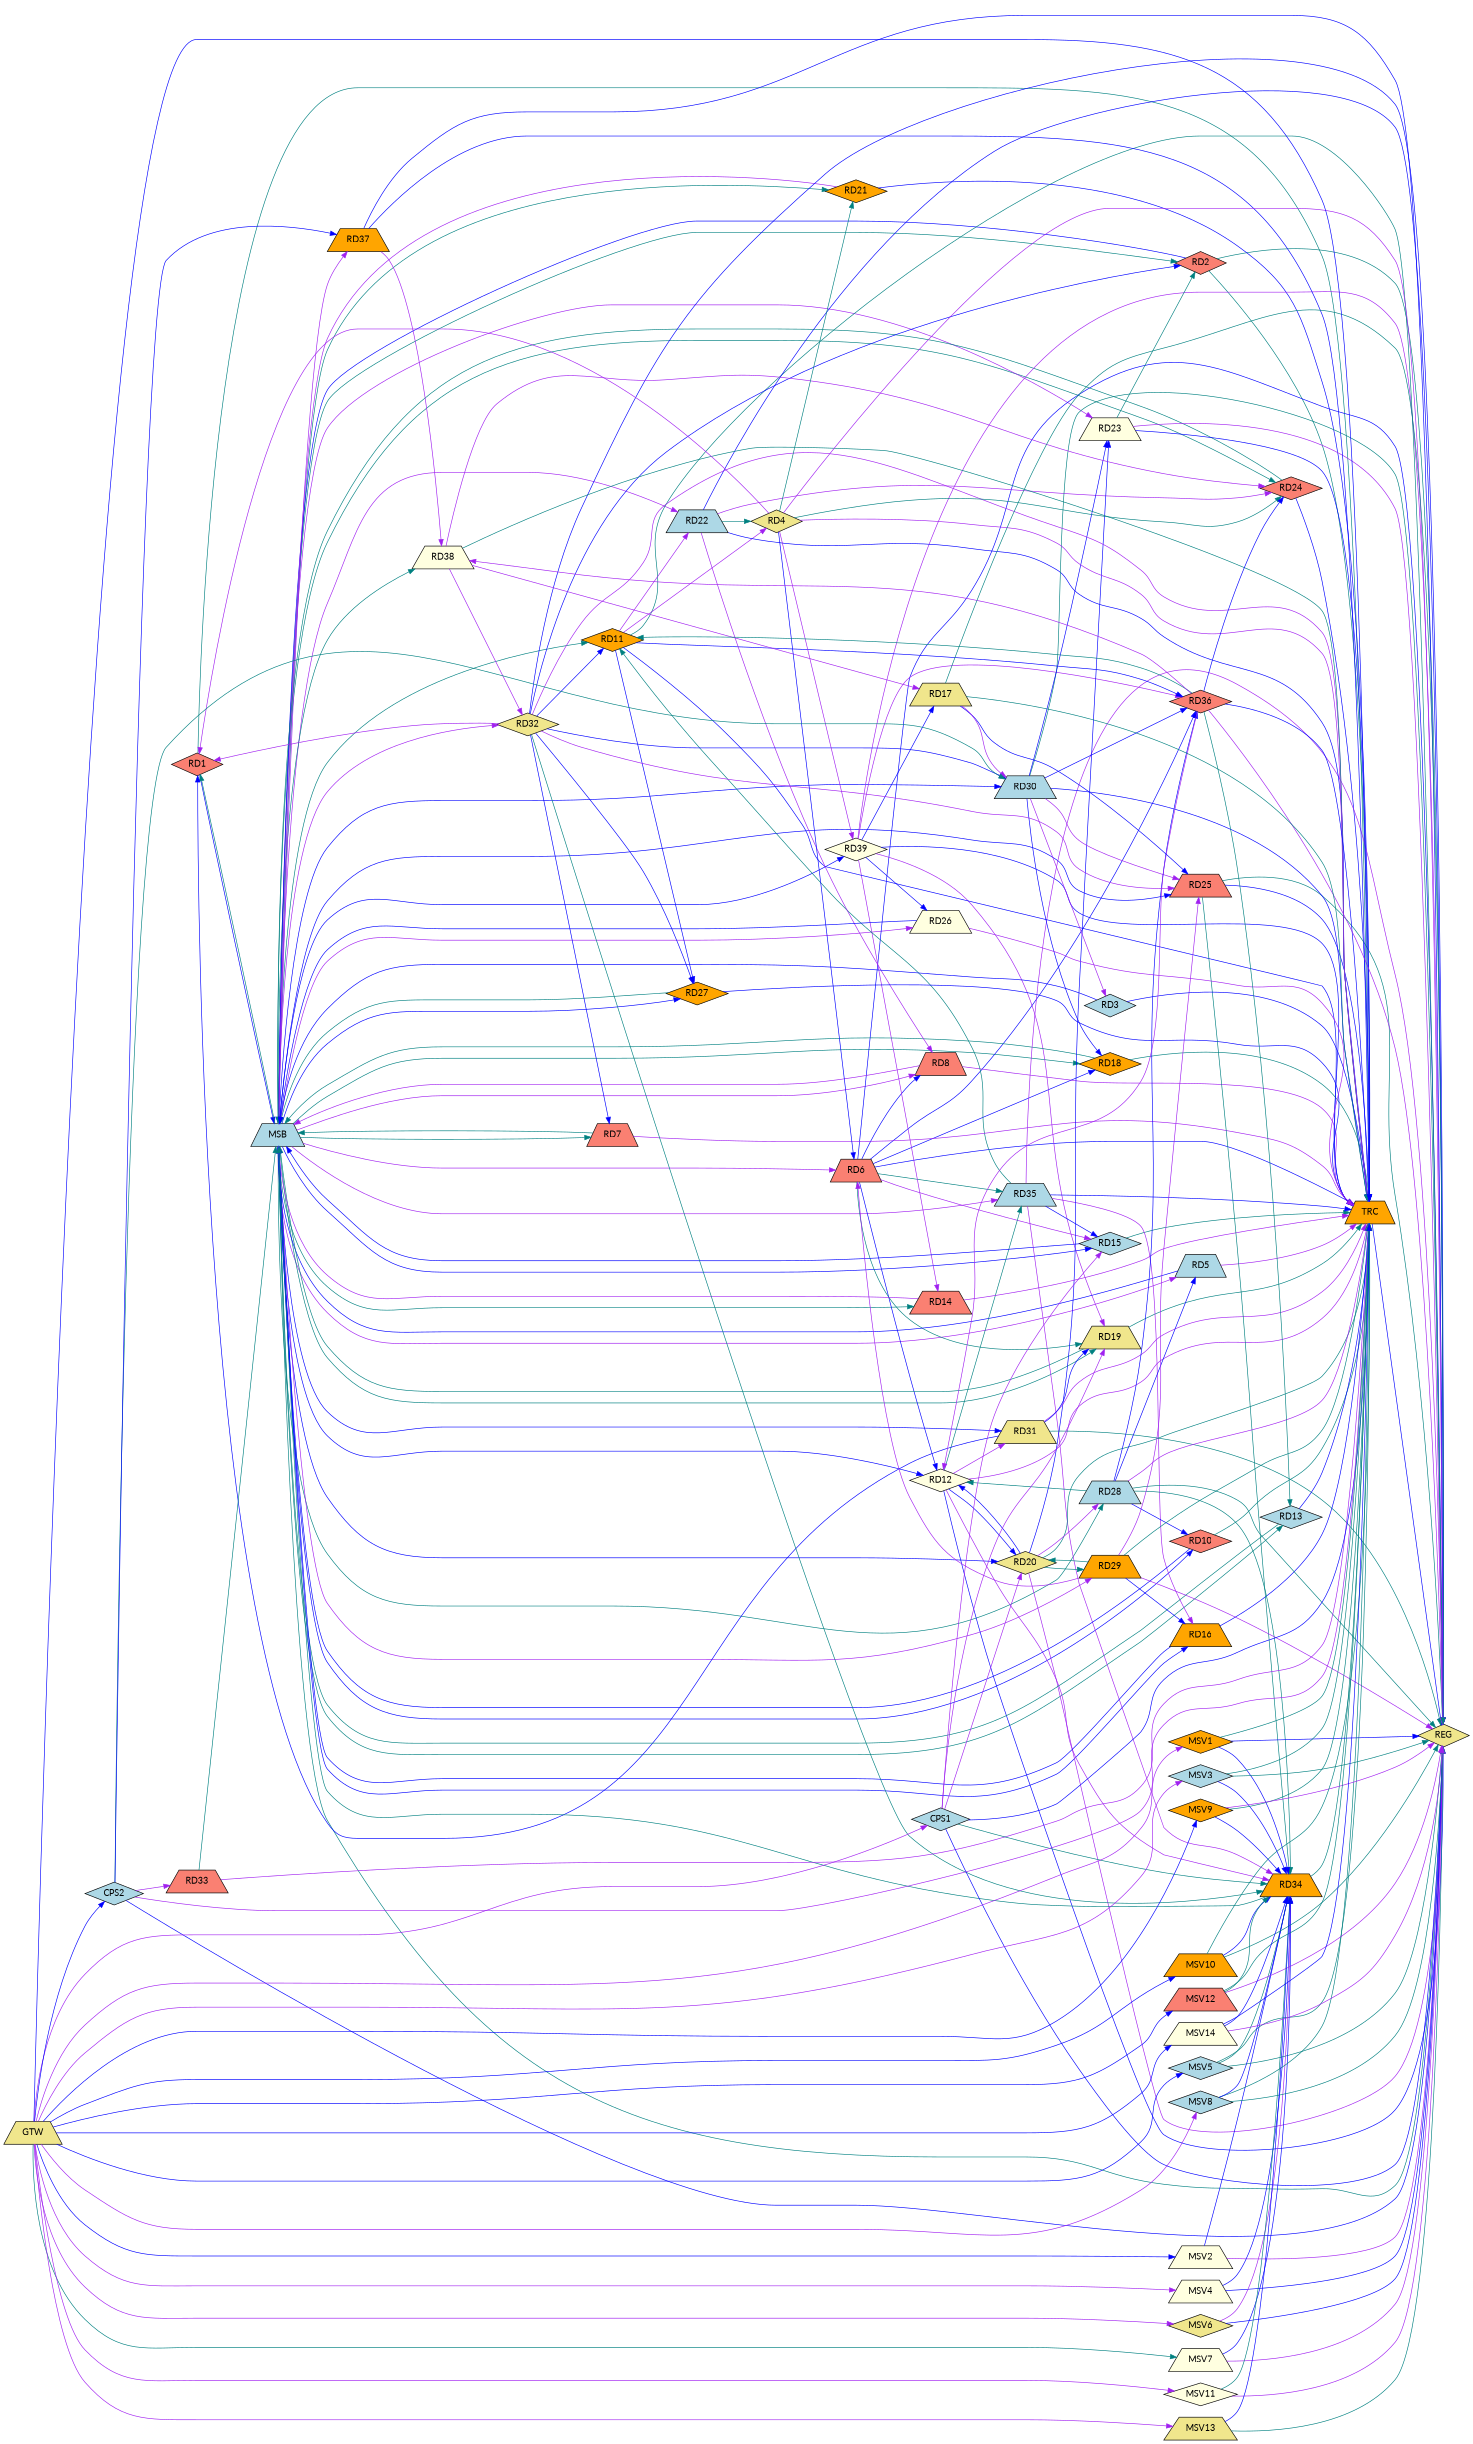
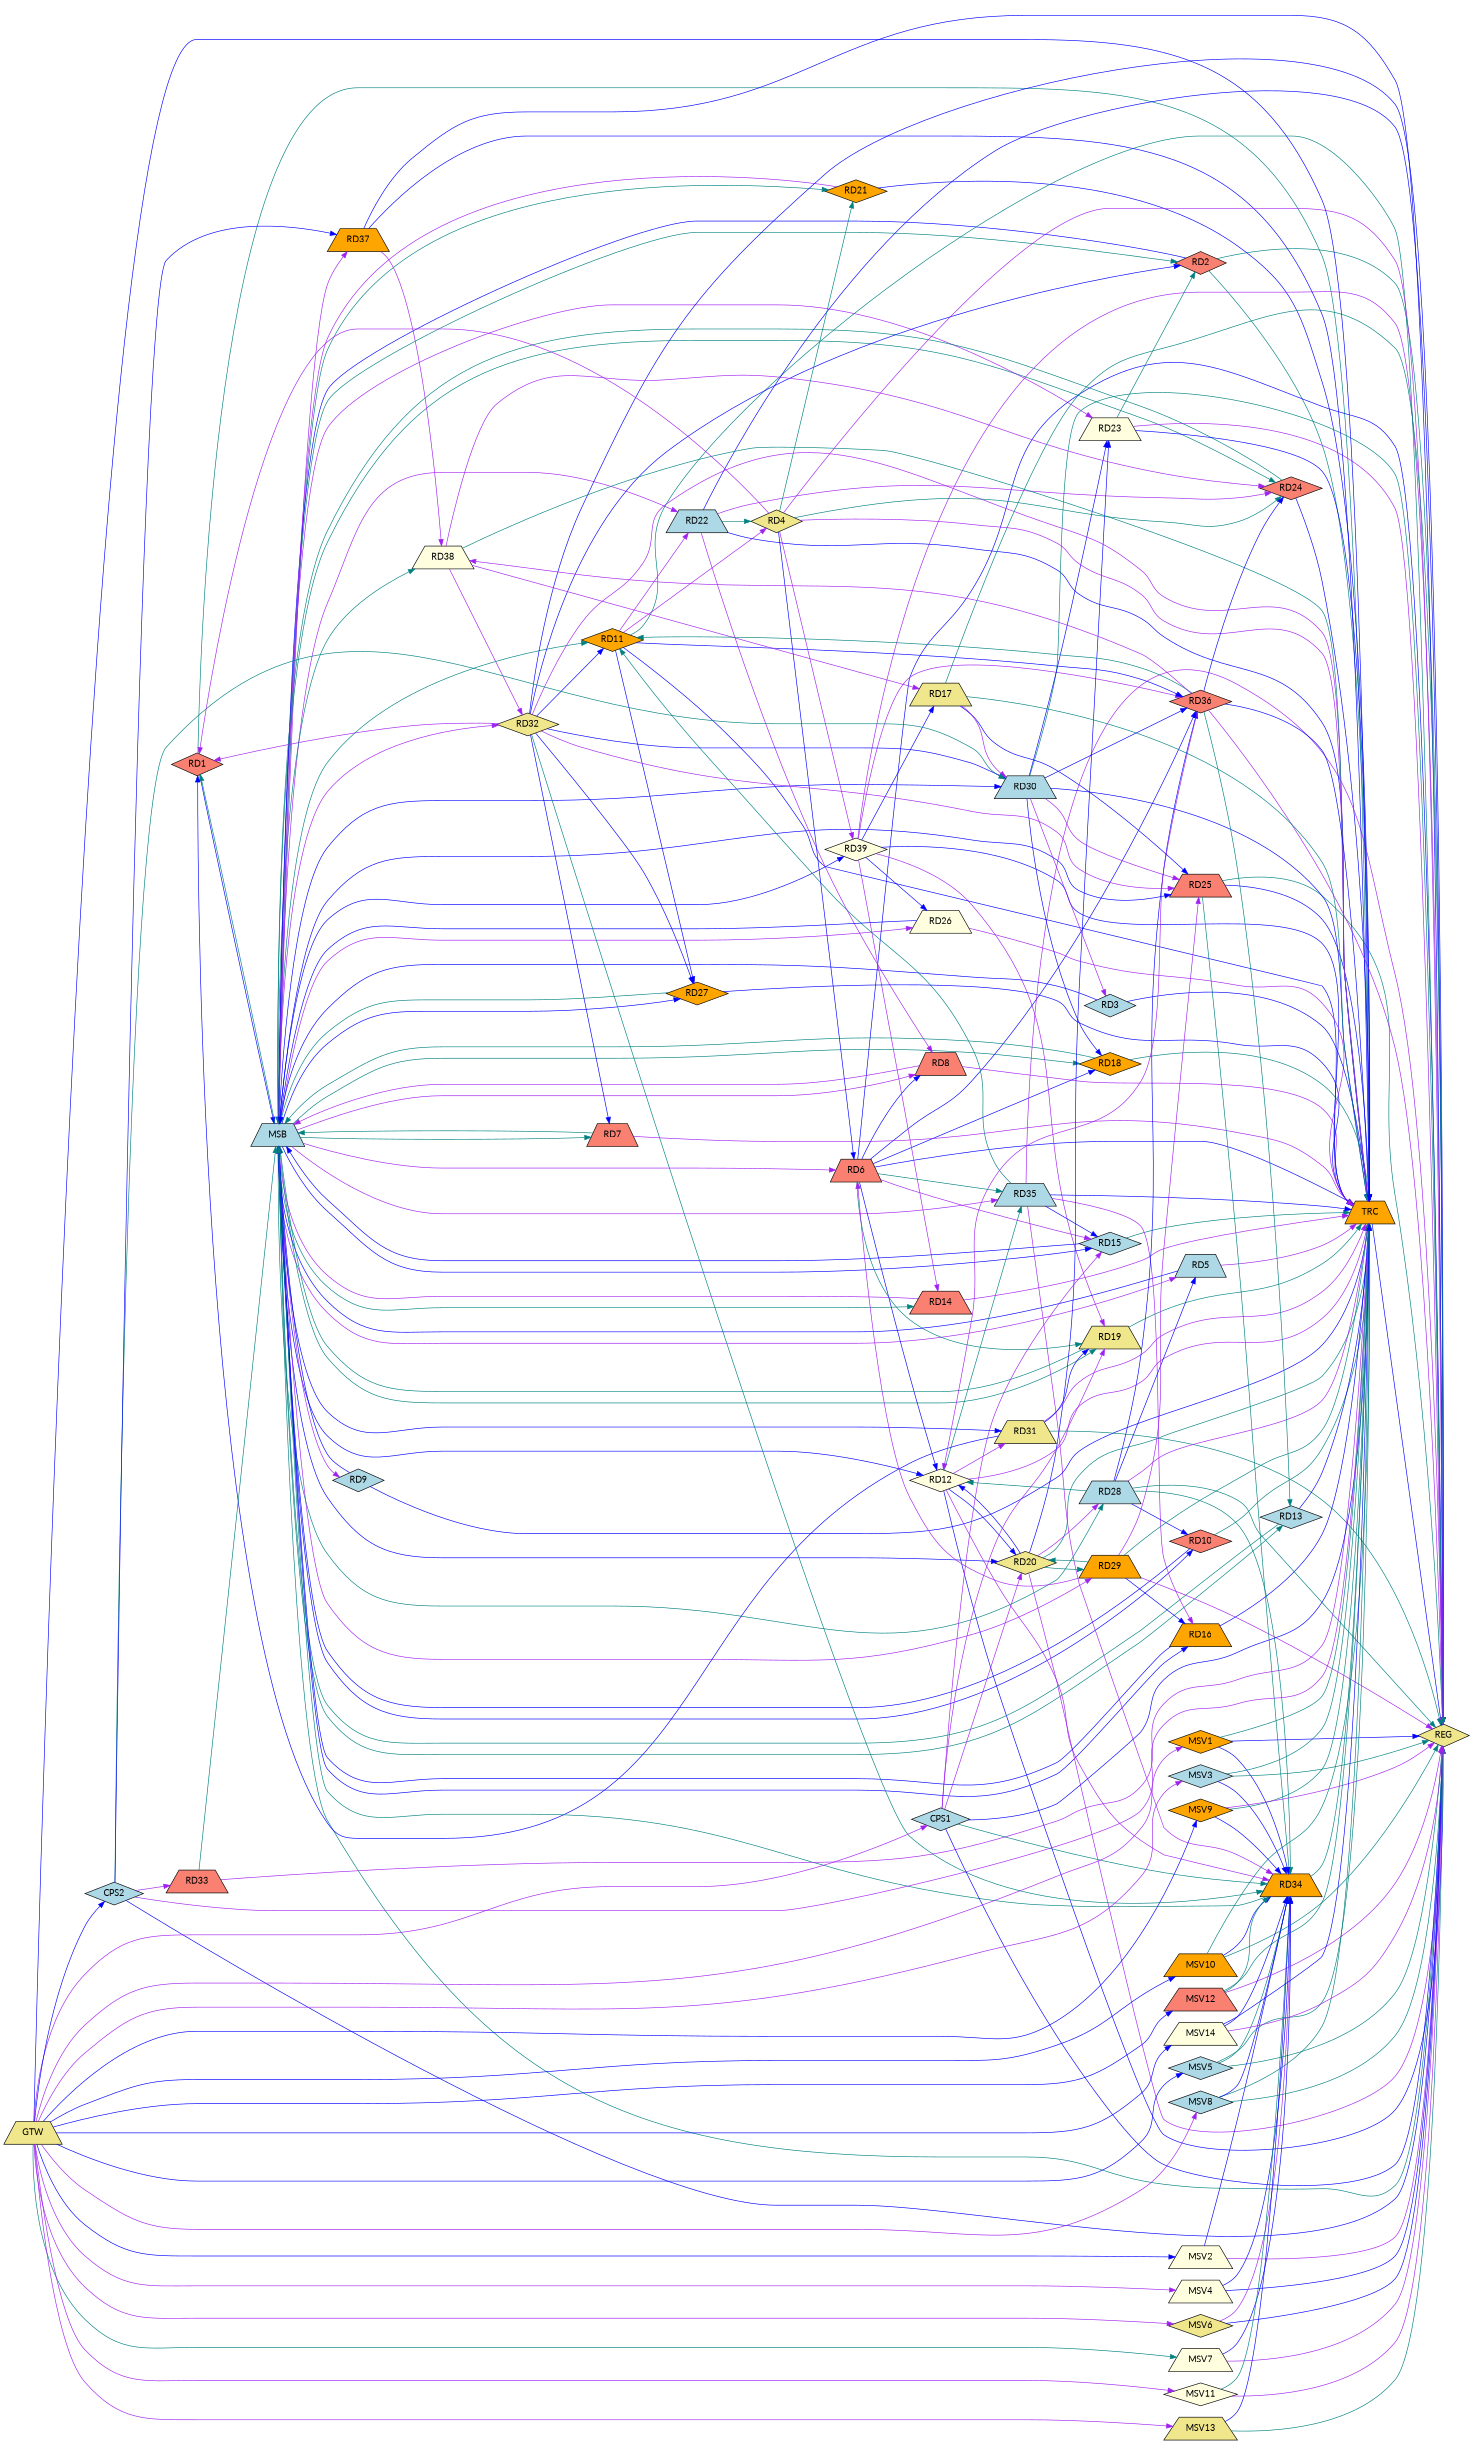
none -> (358, 1480)
